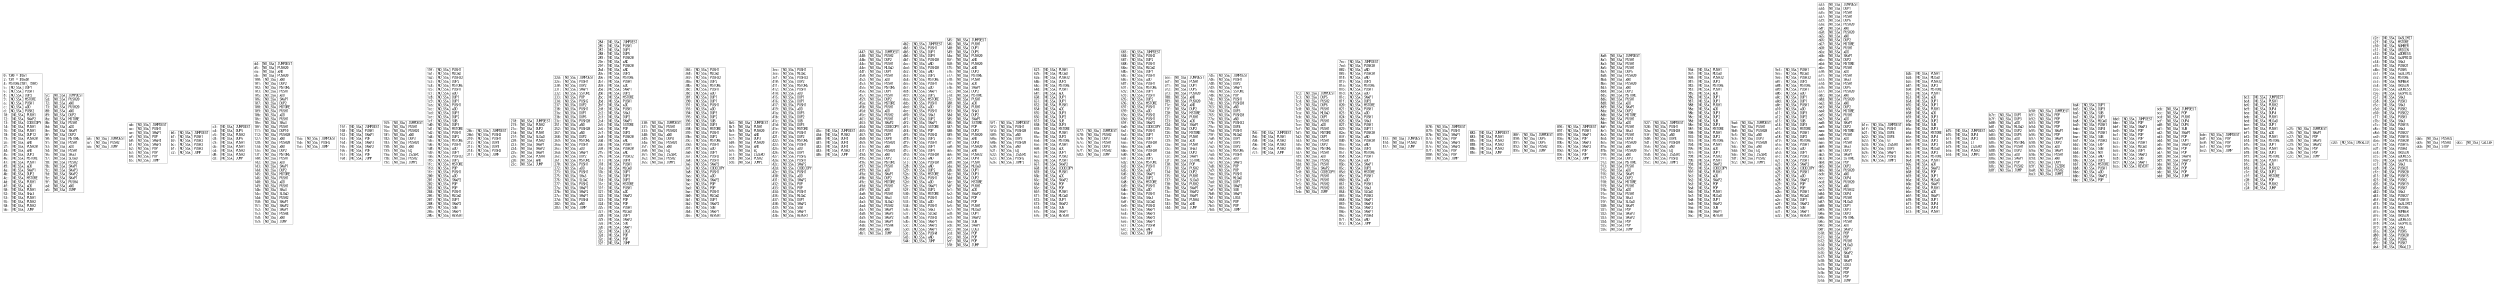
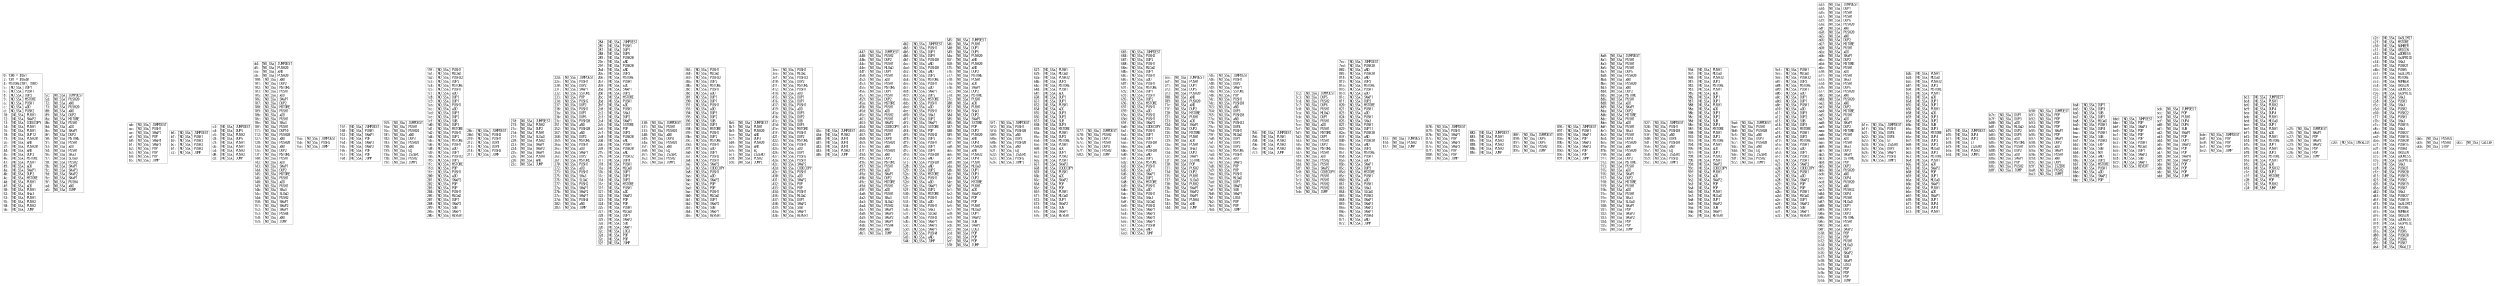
(106, 143) -> none
